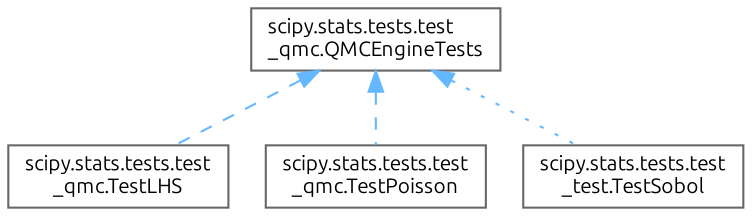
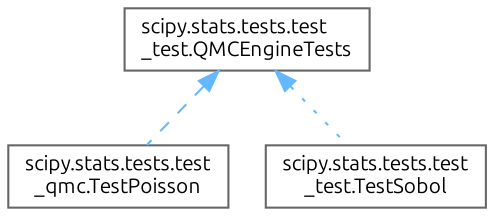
(376, 39) -> (247, 39)
(118, 176) -> none
